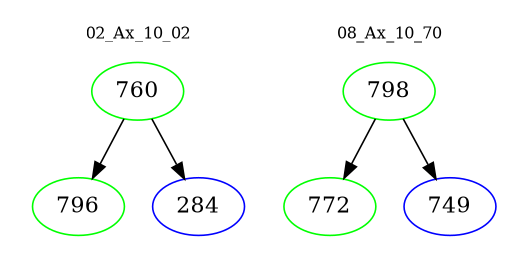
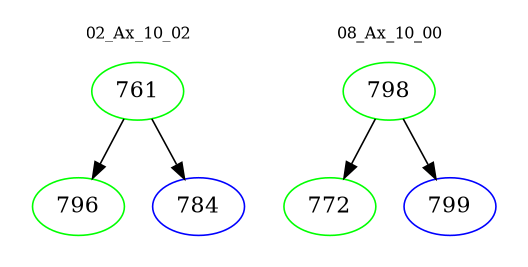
(390, 34) -> (390, 34)
(138, 91) -> (138, 91)
(199, 207) -> (199, 207)
(450, 207) -> (450, 207)
